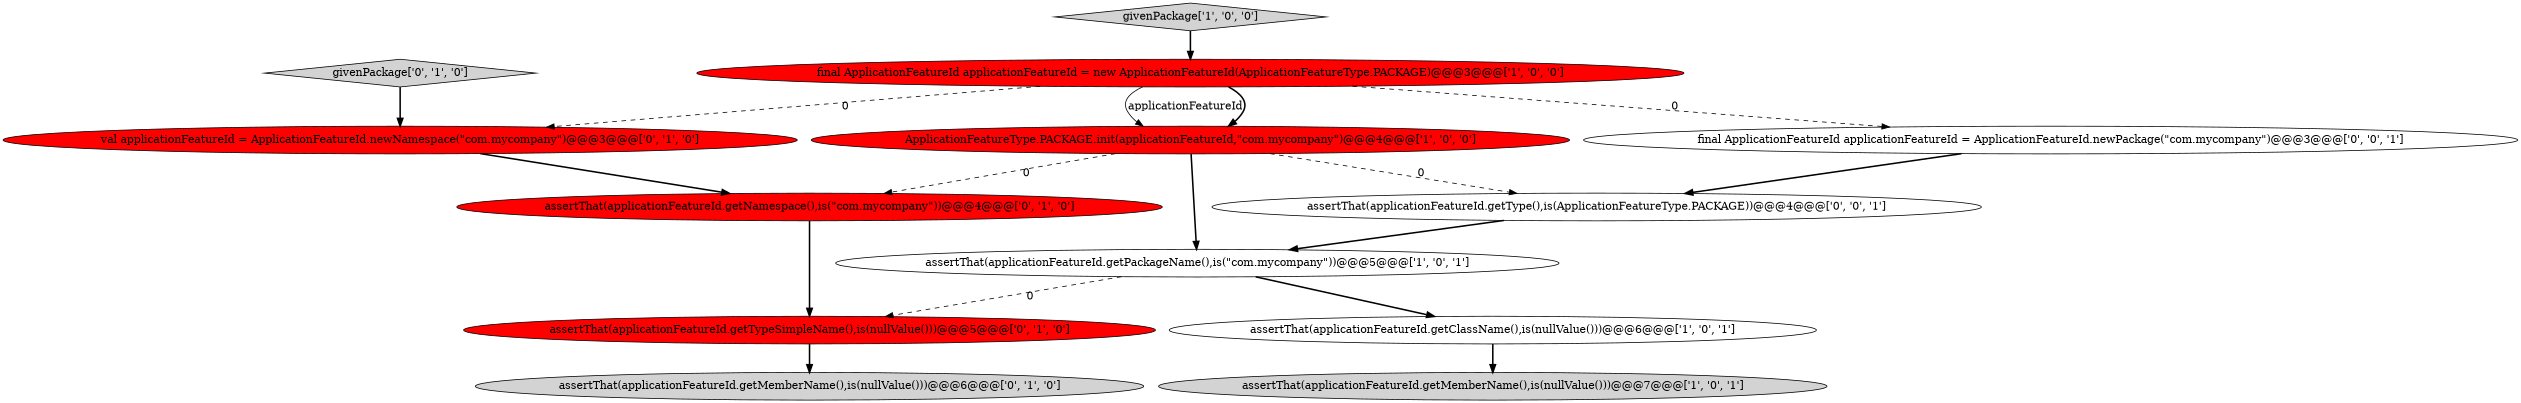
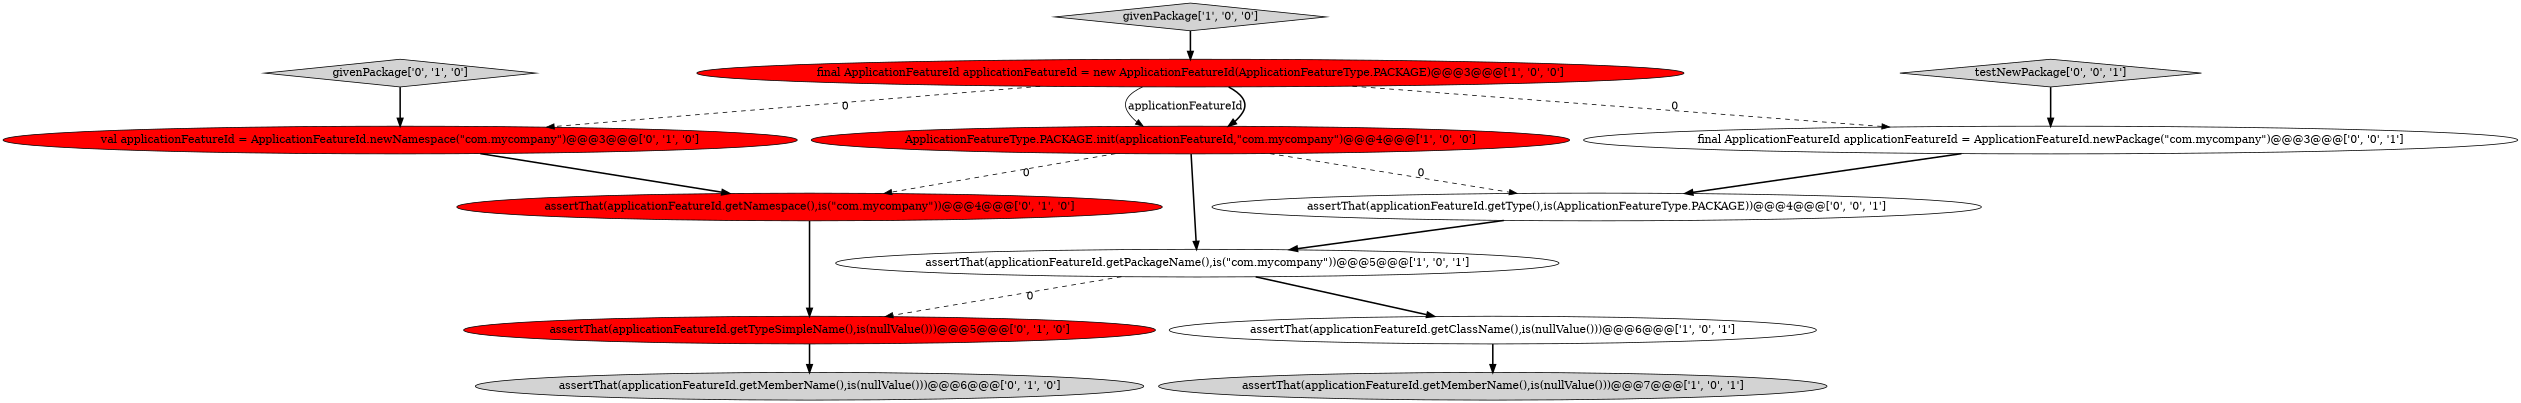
none -> (2051, 73)
